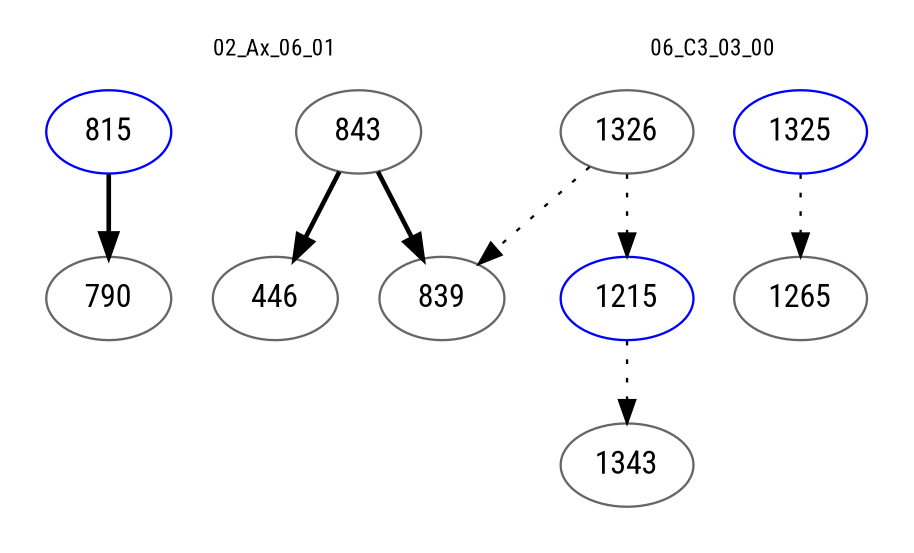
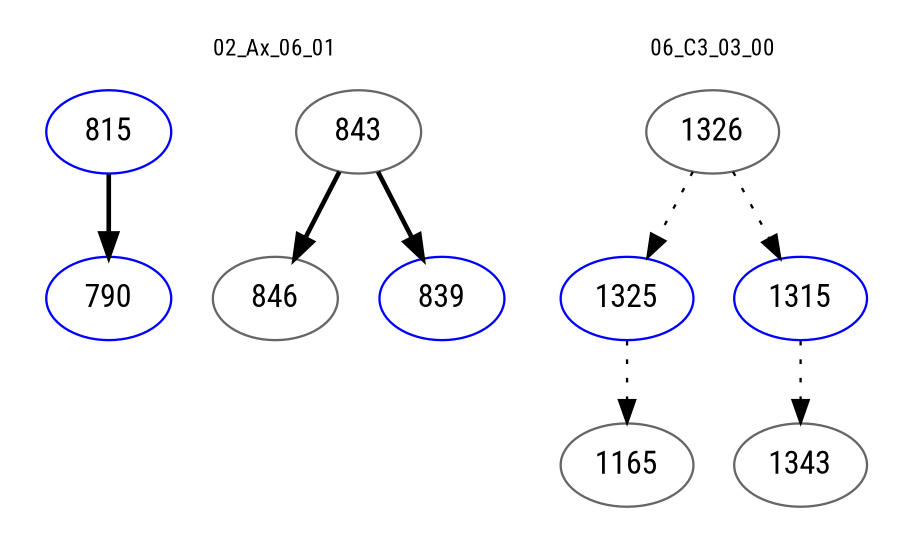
(557, 196) -> (676, 204)
(109, 298) -> (109, 298)
(275, 298) -> (275, 298)
(442, 298) -> (442, 298)
(627, 298) -> (801, 298)
(801, 298) -> (627, 465)
